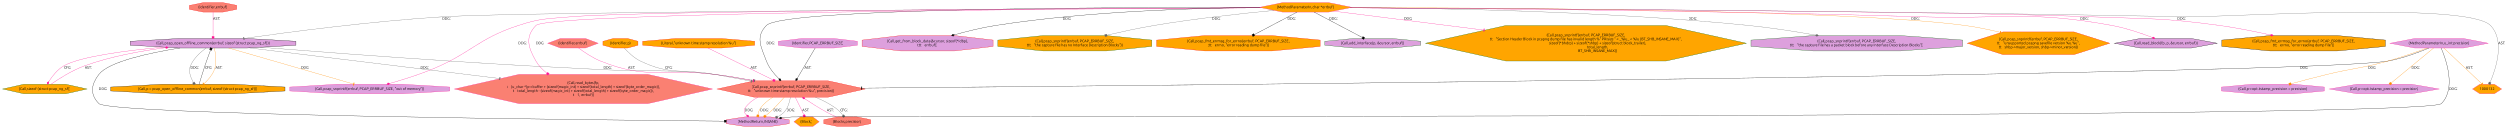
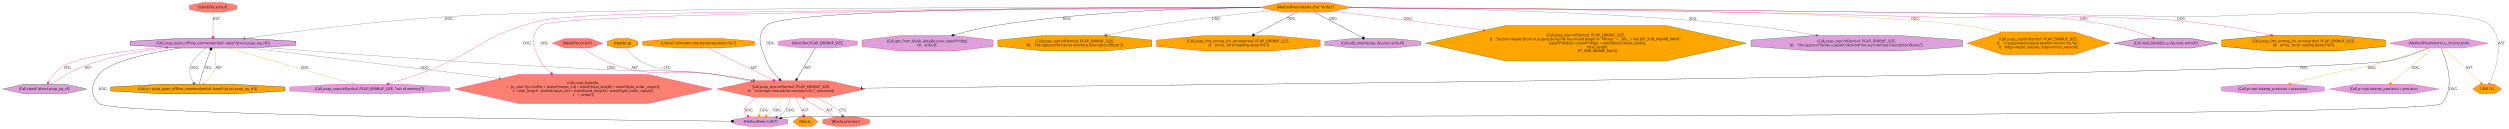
(2101, 15) -> (2102, 15)
(620, 43) -> (623, 43)
(2463, 66) -> (2462, 65)
(45, 89) -> (45, 89)
(758, 122) -> (761, 122)
